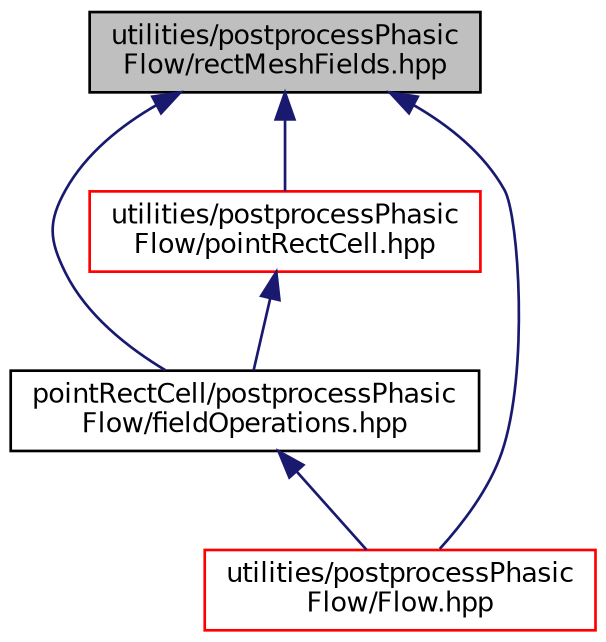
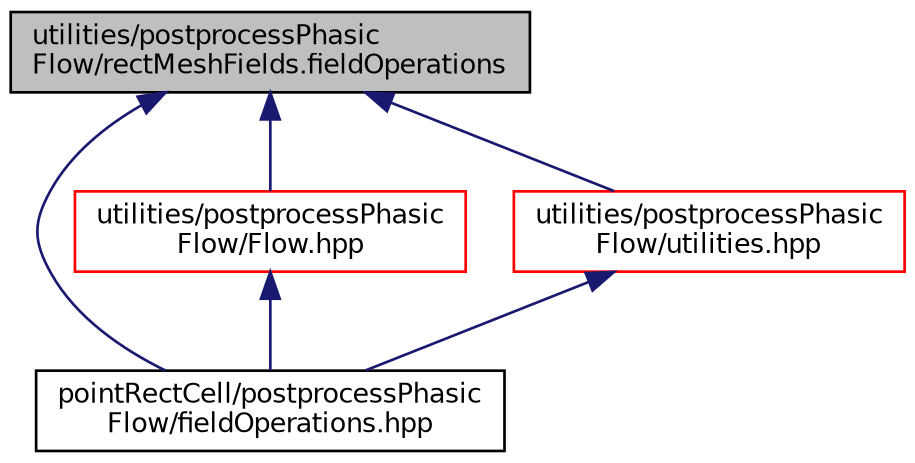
(285, 52) -> (270, 52)
(285, 232) -> (709, 232)
(332, 511) -> (270, 335)
